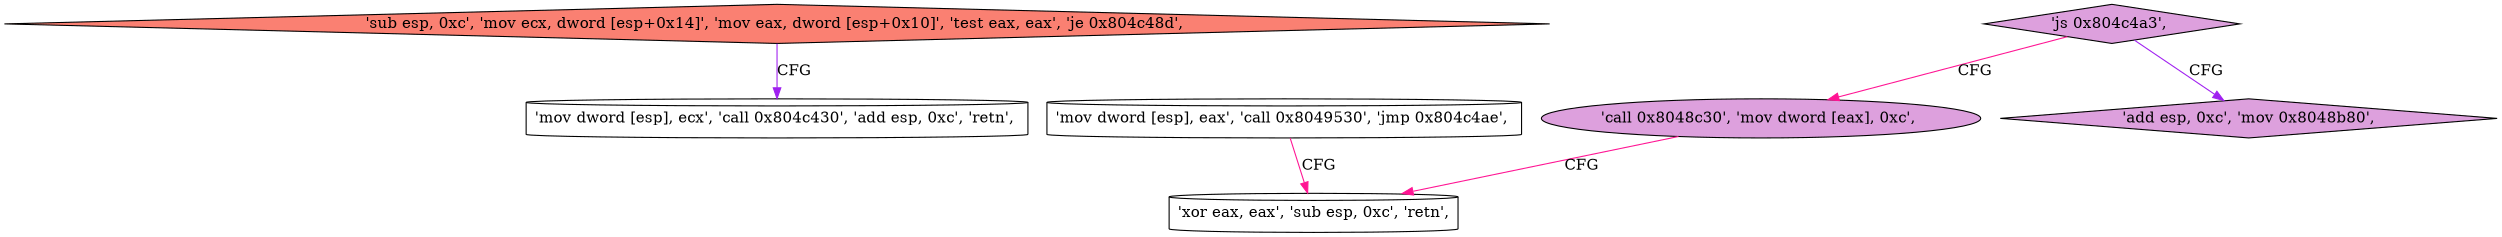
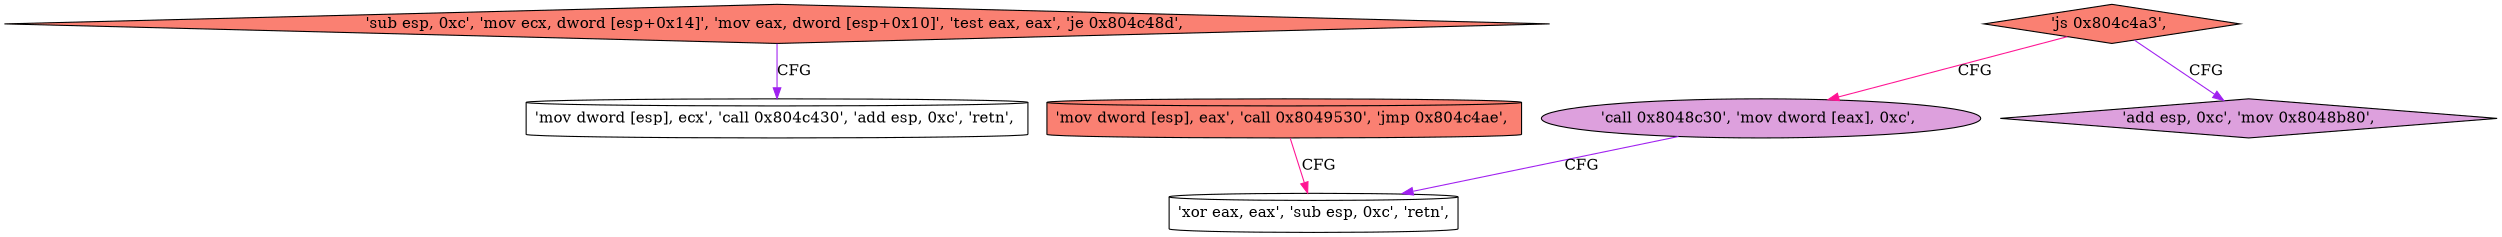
(2112, 24) -> (2112, 24)
(1284, 118) -> (1284, 118)
(1546, 164) -> (1546, 164)
